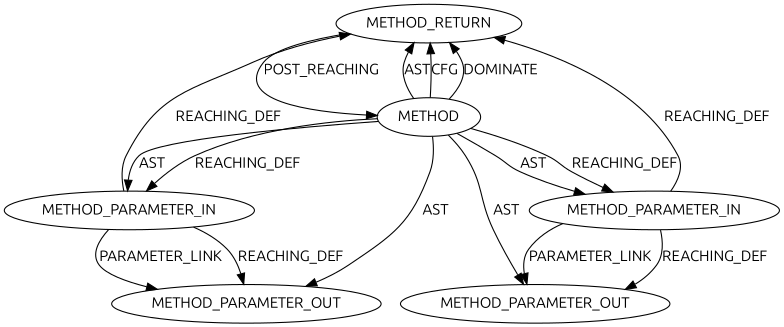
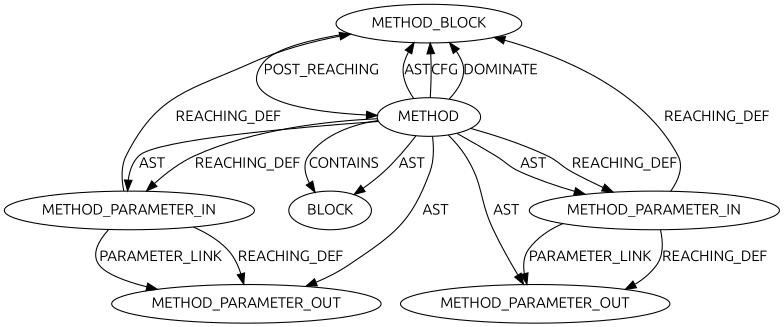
(429, 24) -> (429, 24)
none -> (330, 210)
